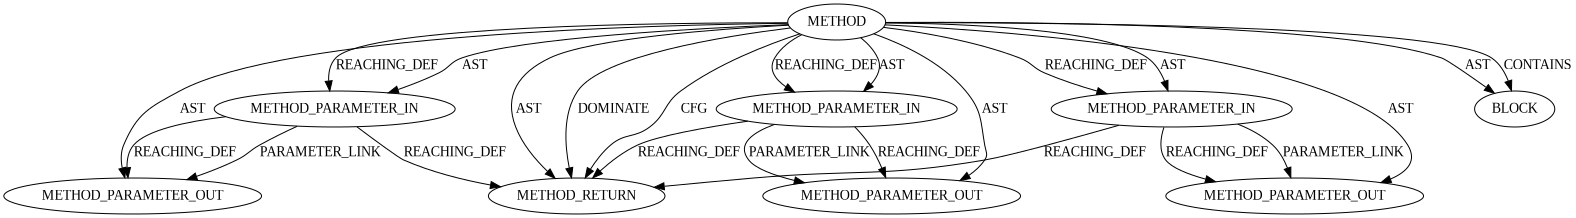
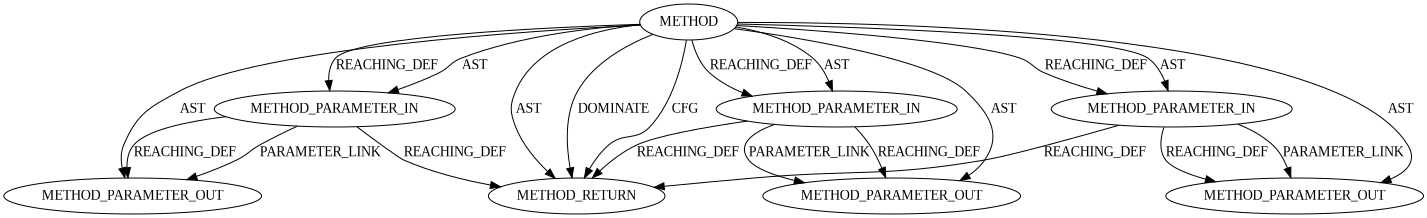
(1515, 109) -> none
